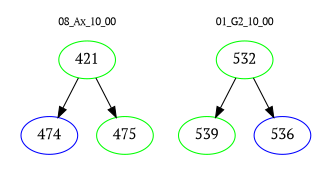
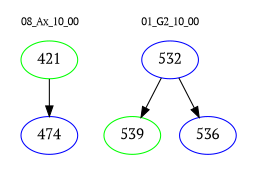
(245, 60) -> (170, 60)
(125, 135) -> none
